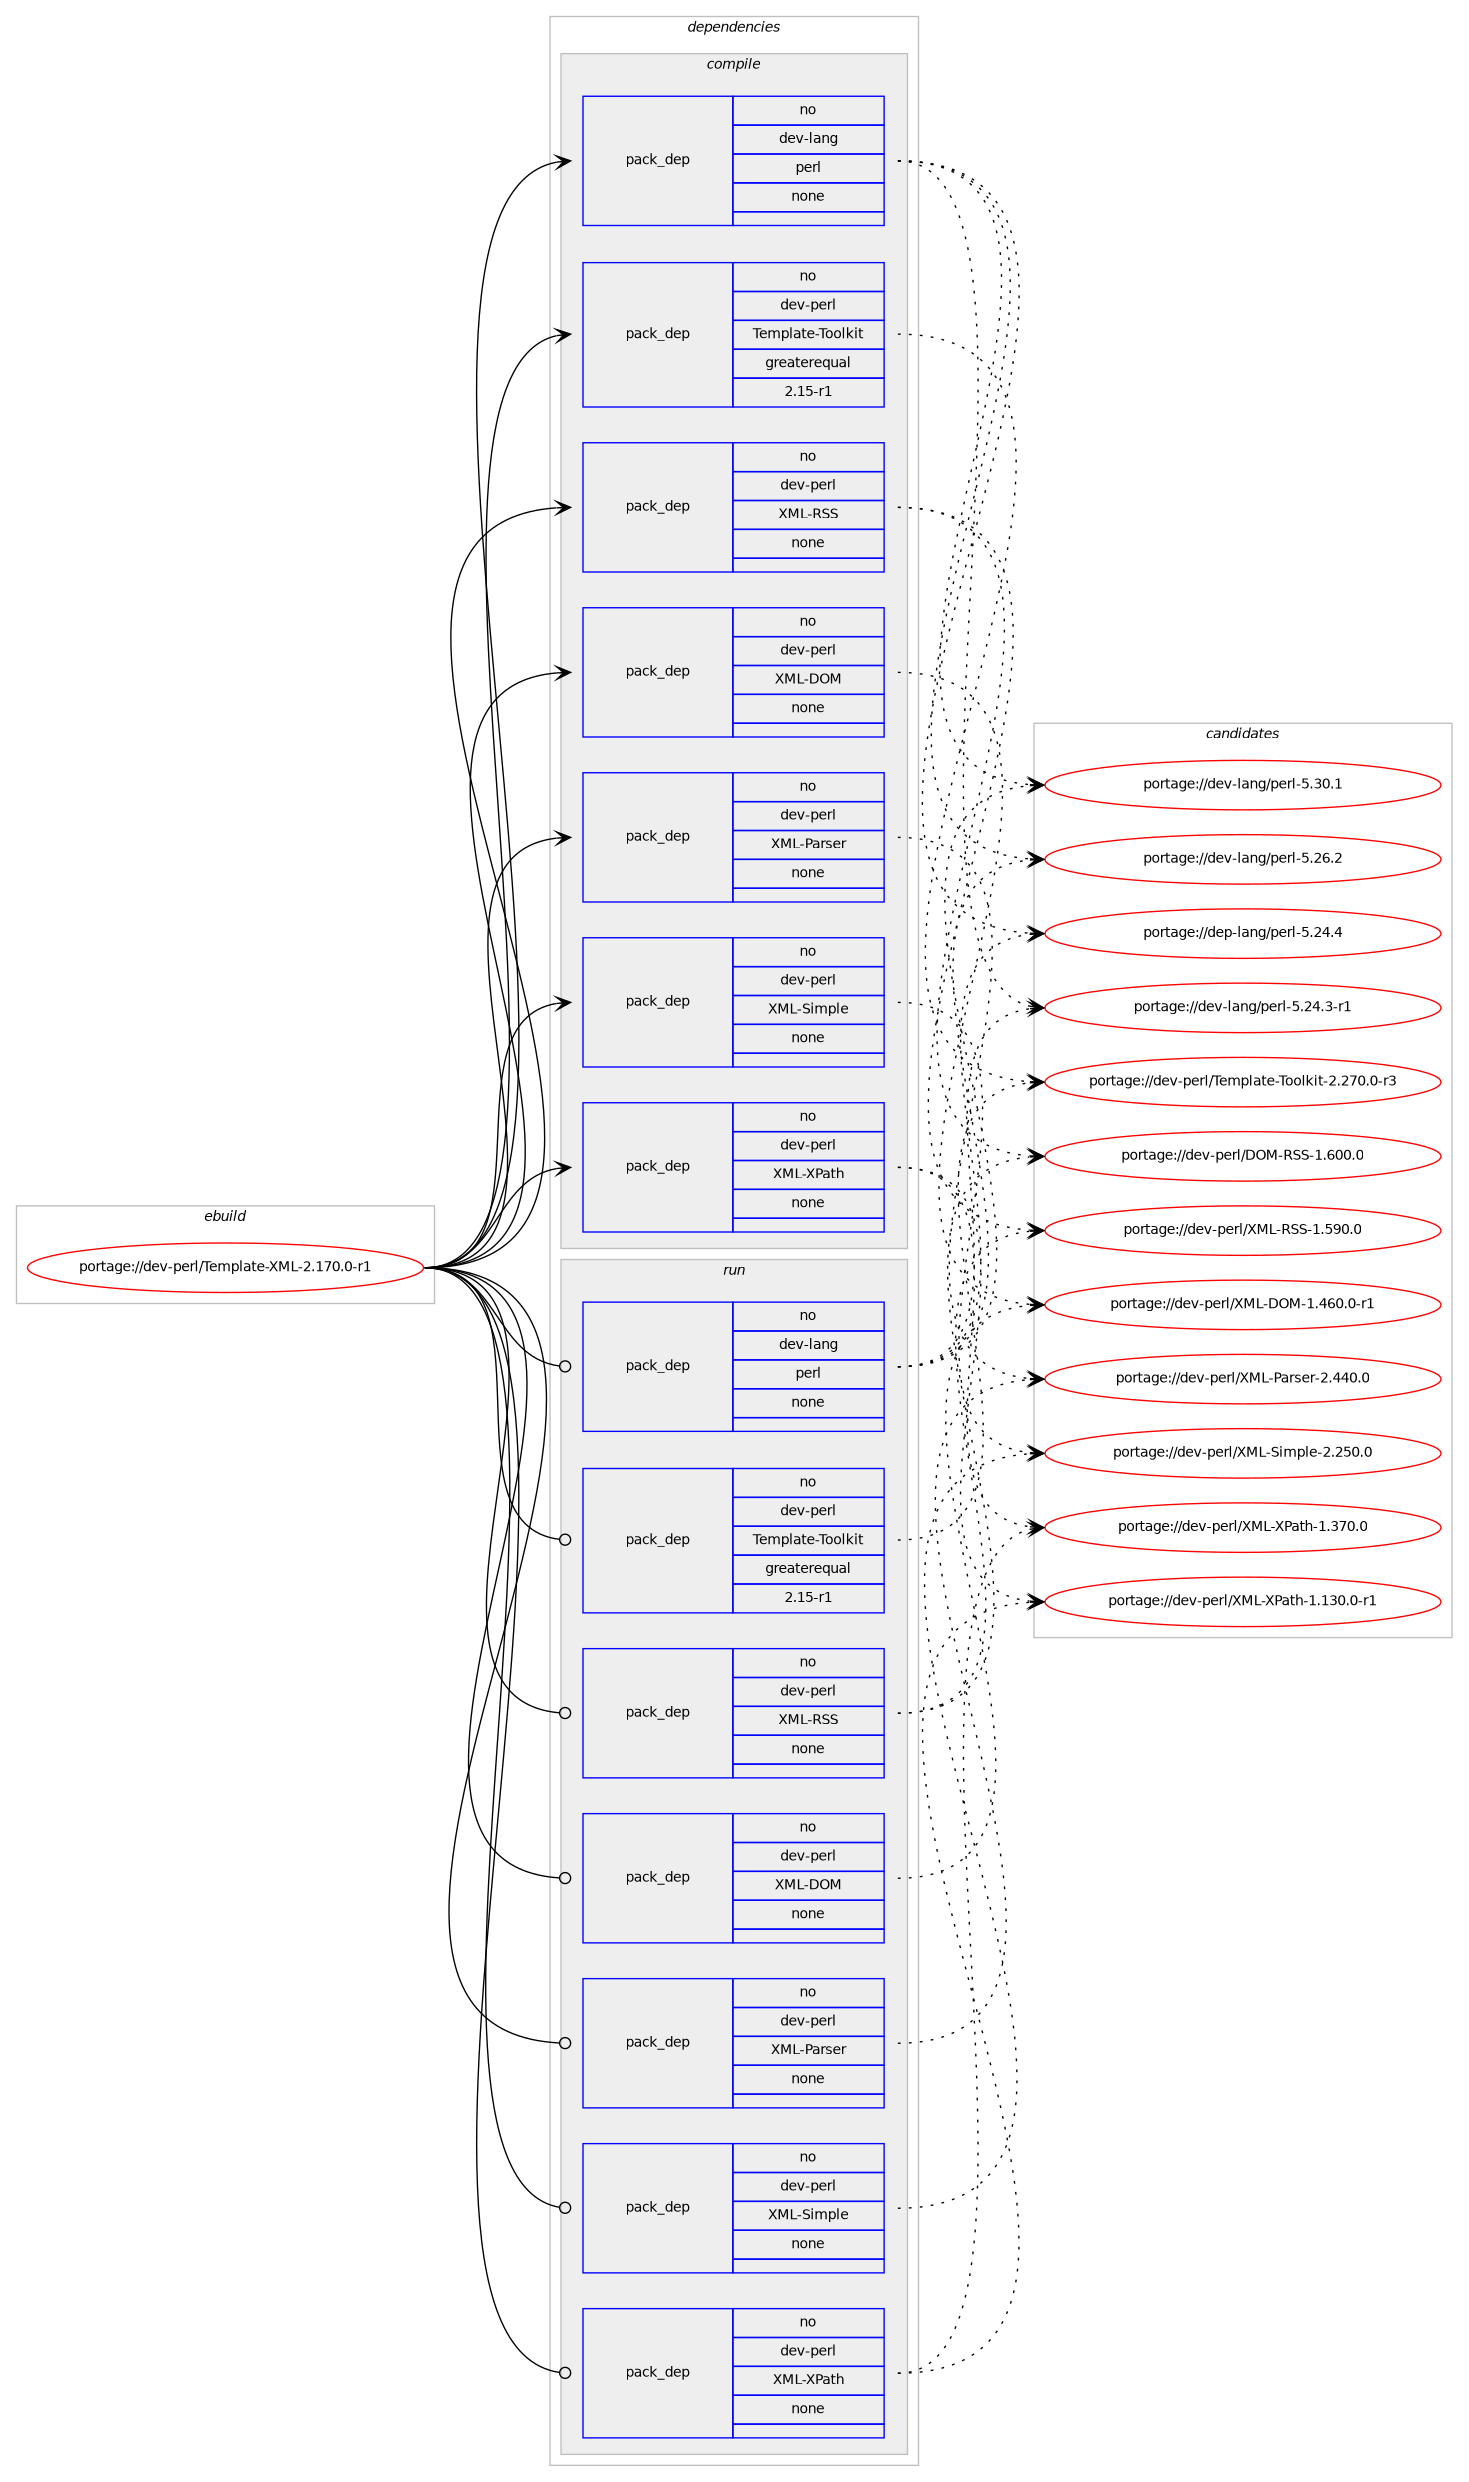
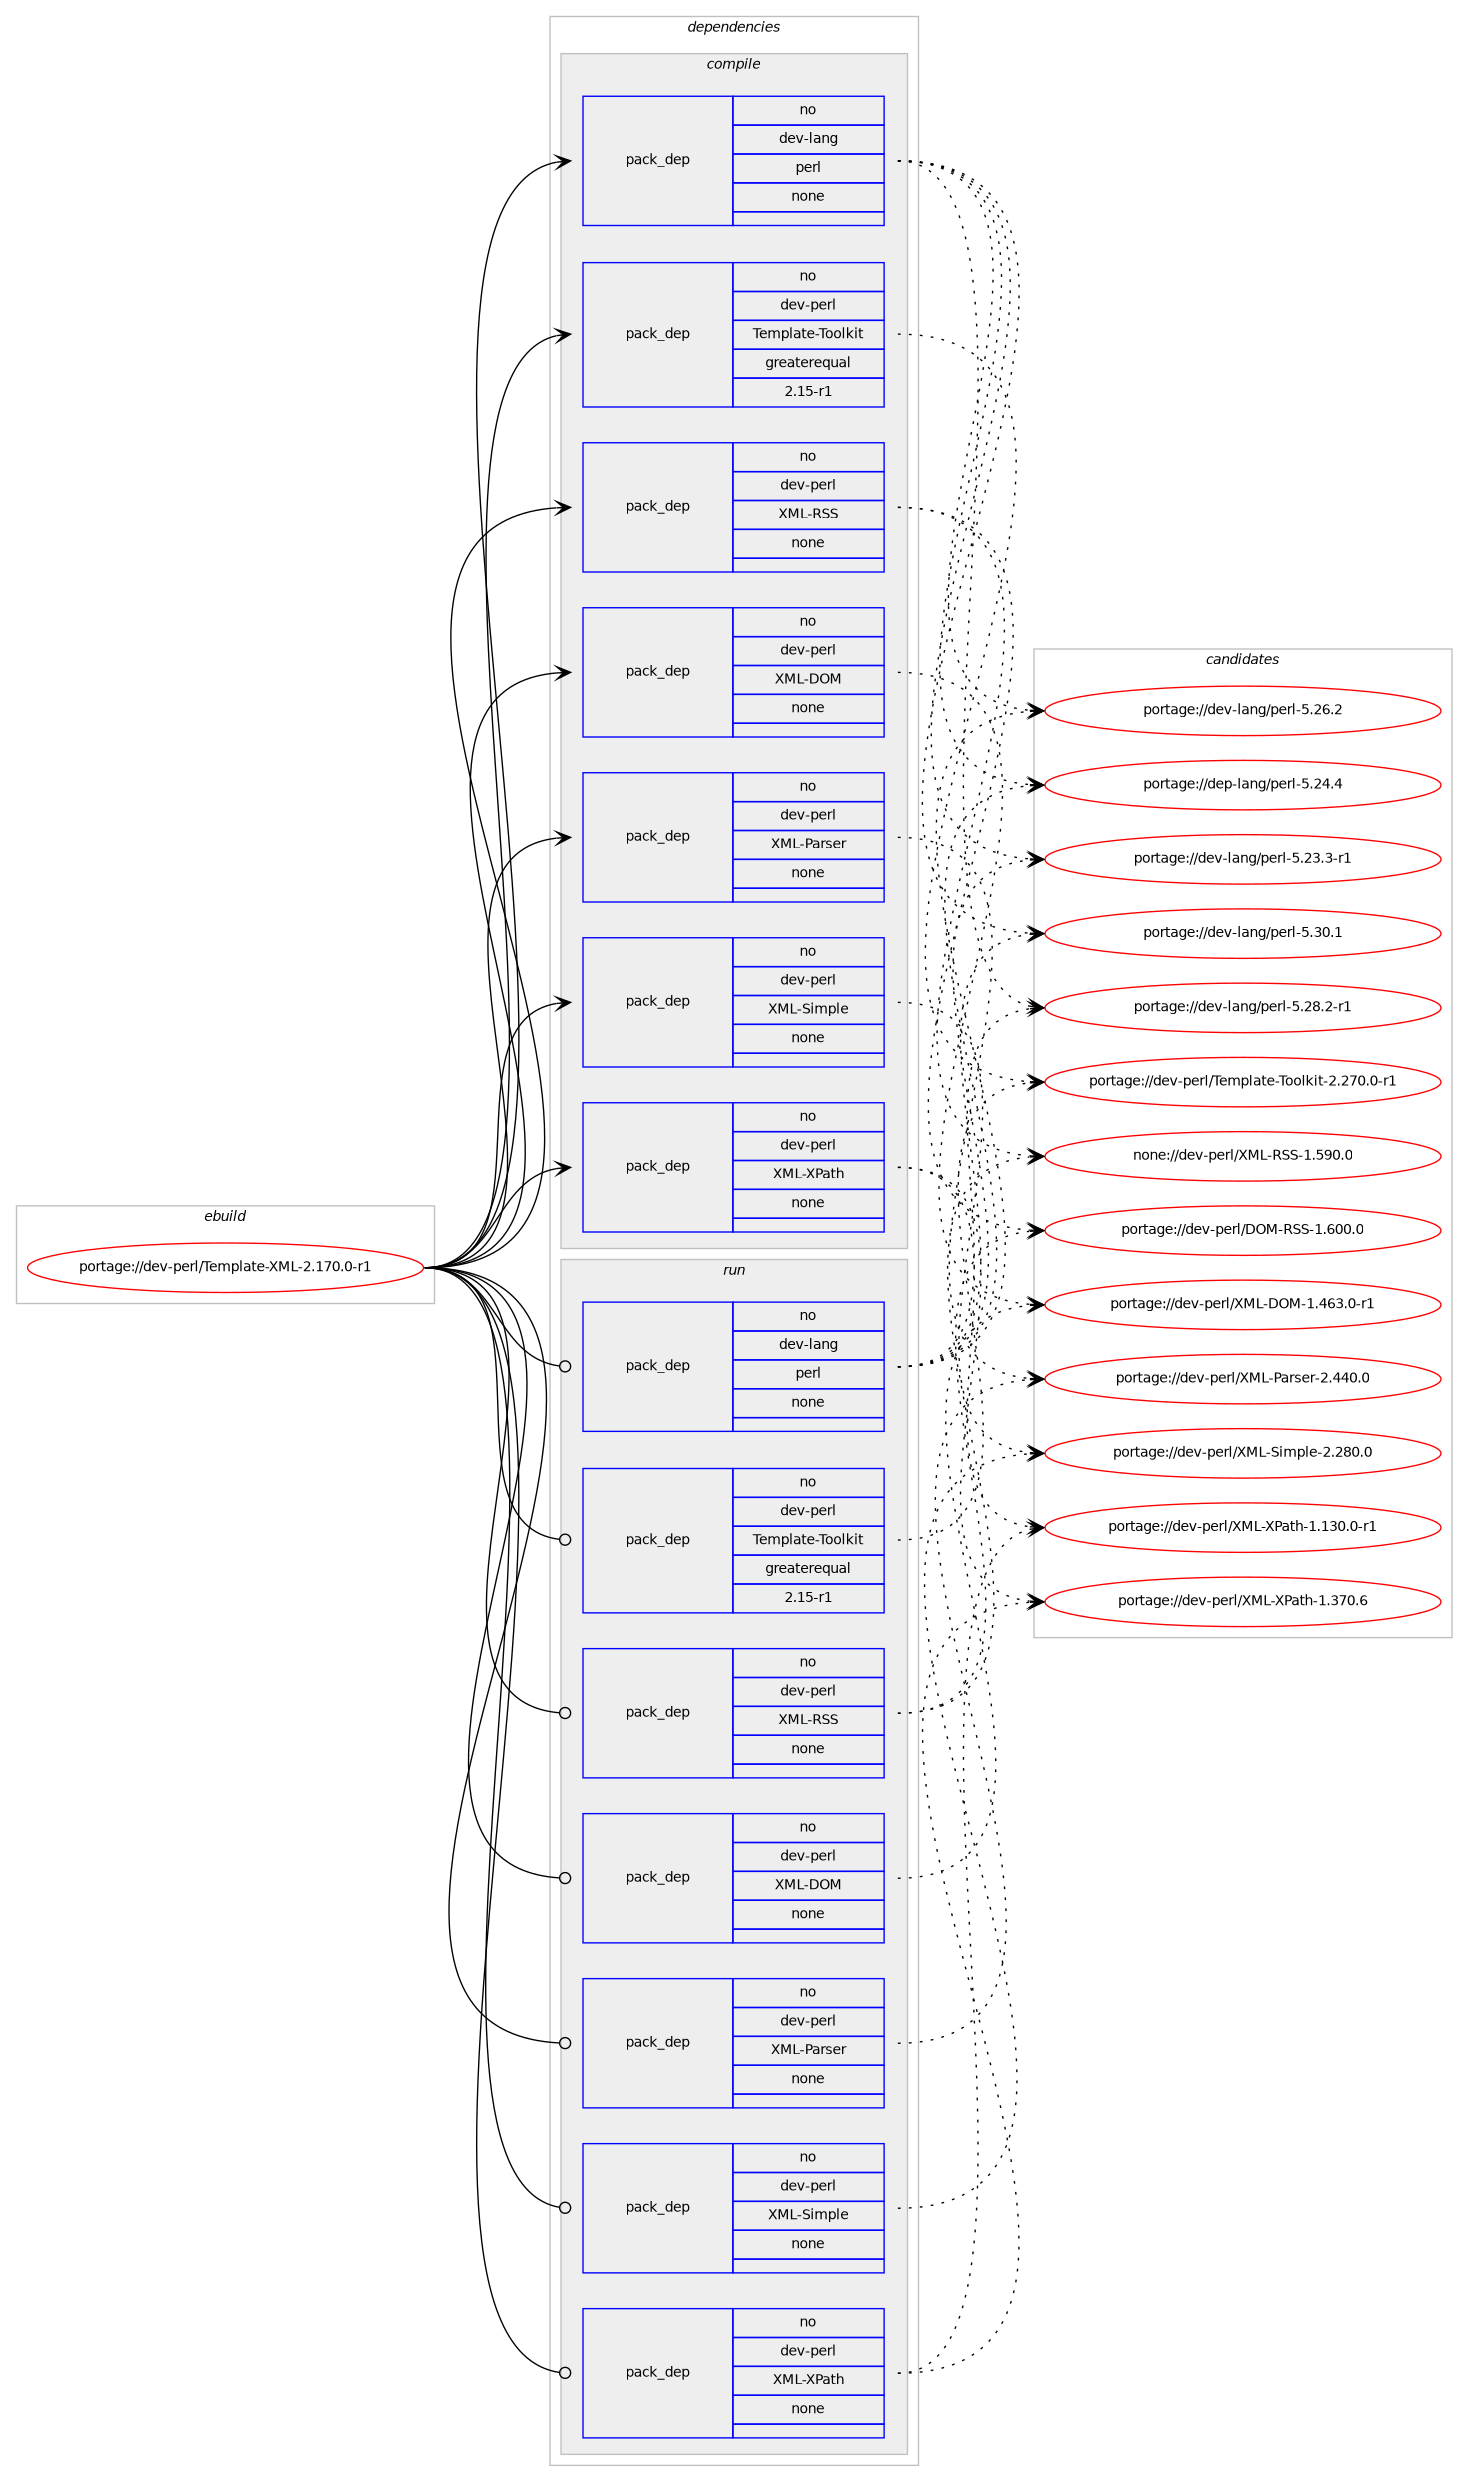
none -> (1243, 1008)
(1243, 1008) -> (1243, 859)
(1243, 1082) -> (1243, 1082)
(1243, 1231) -> (1243, 1156)
(1243, 1305) -> (1243, 1305)
(1243, 1453) -> (1243, 1453)
(1243, 1528) -> (1243, 1602)
